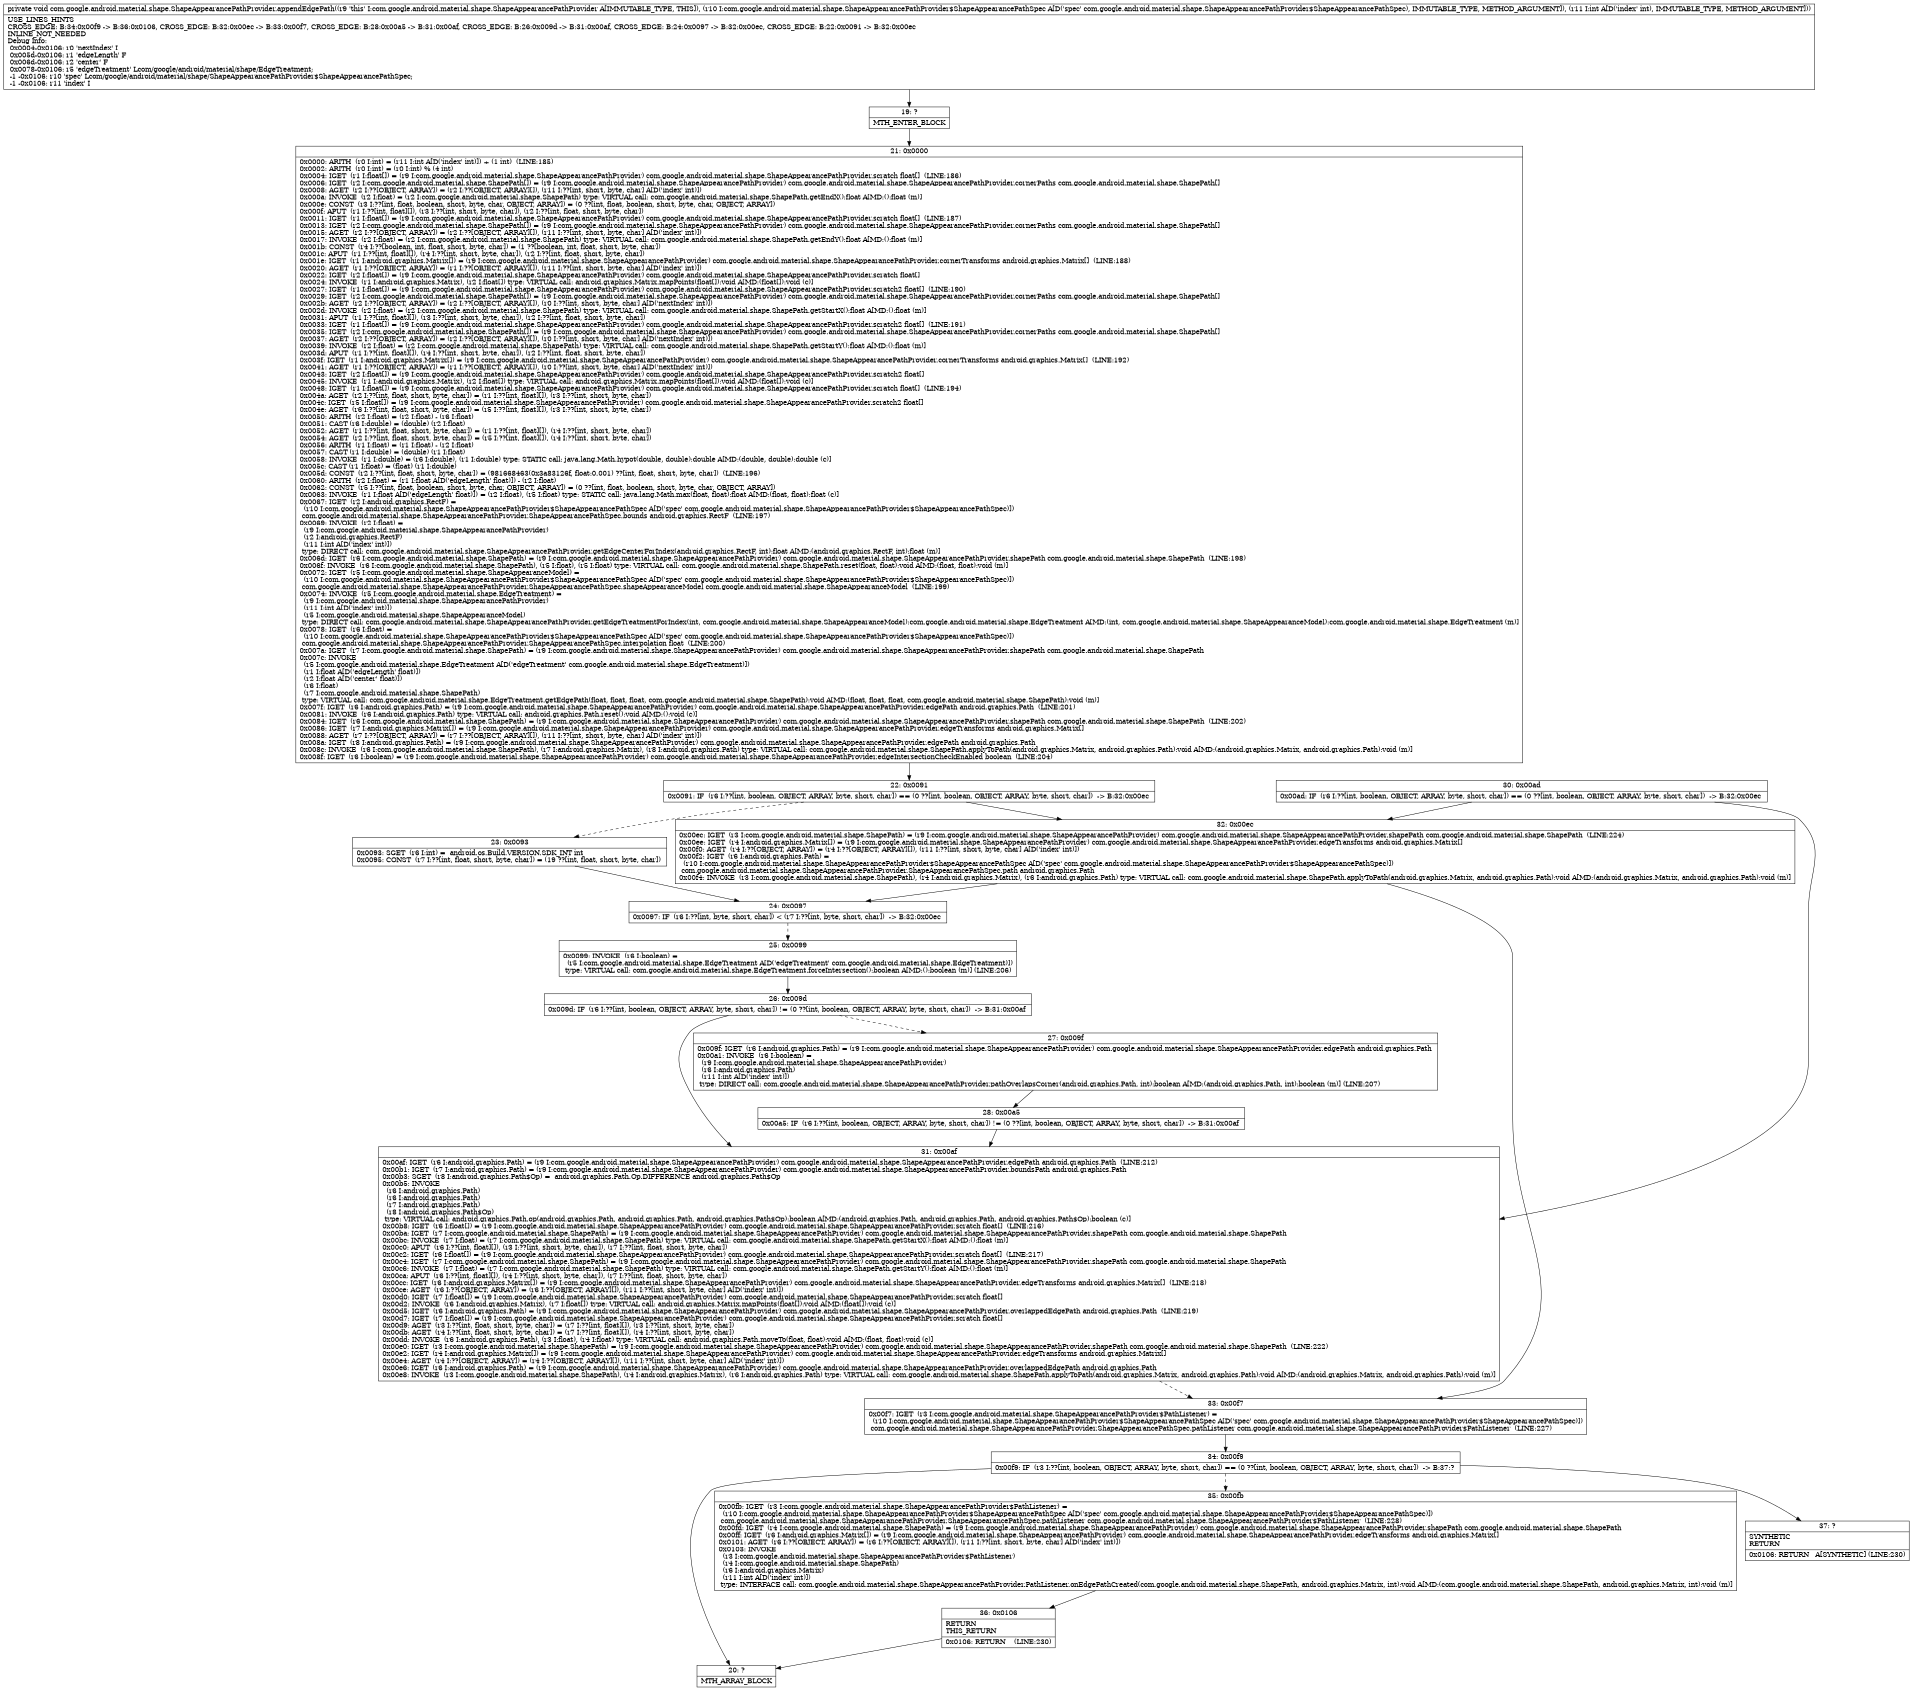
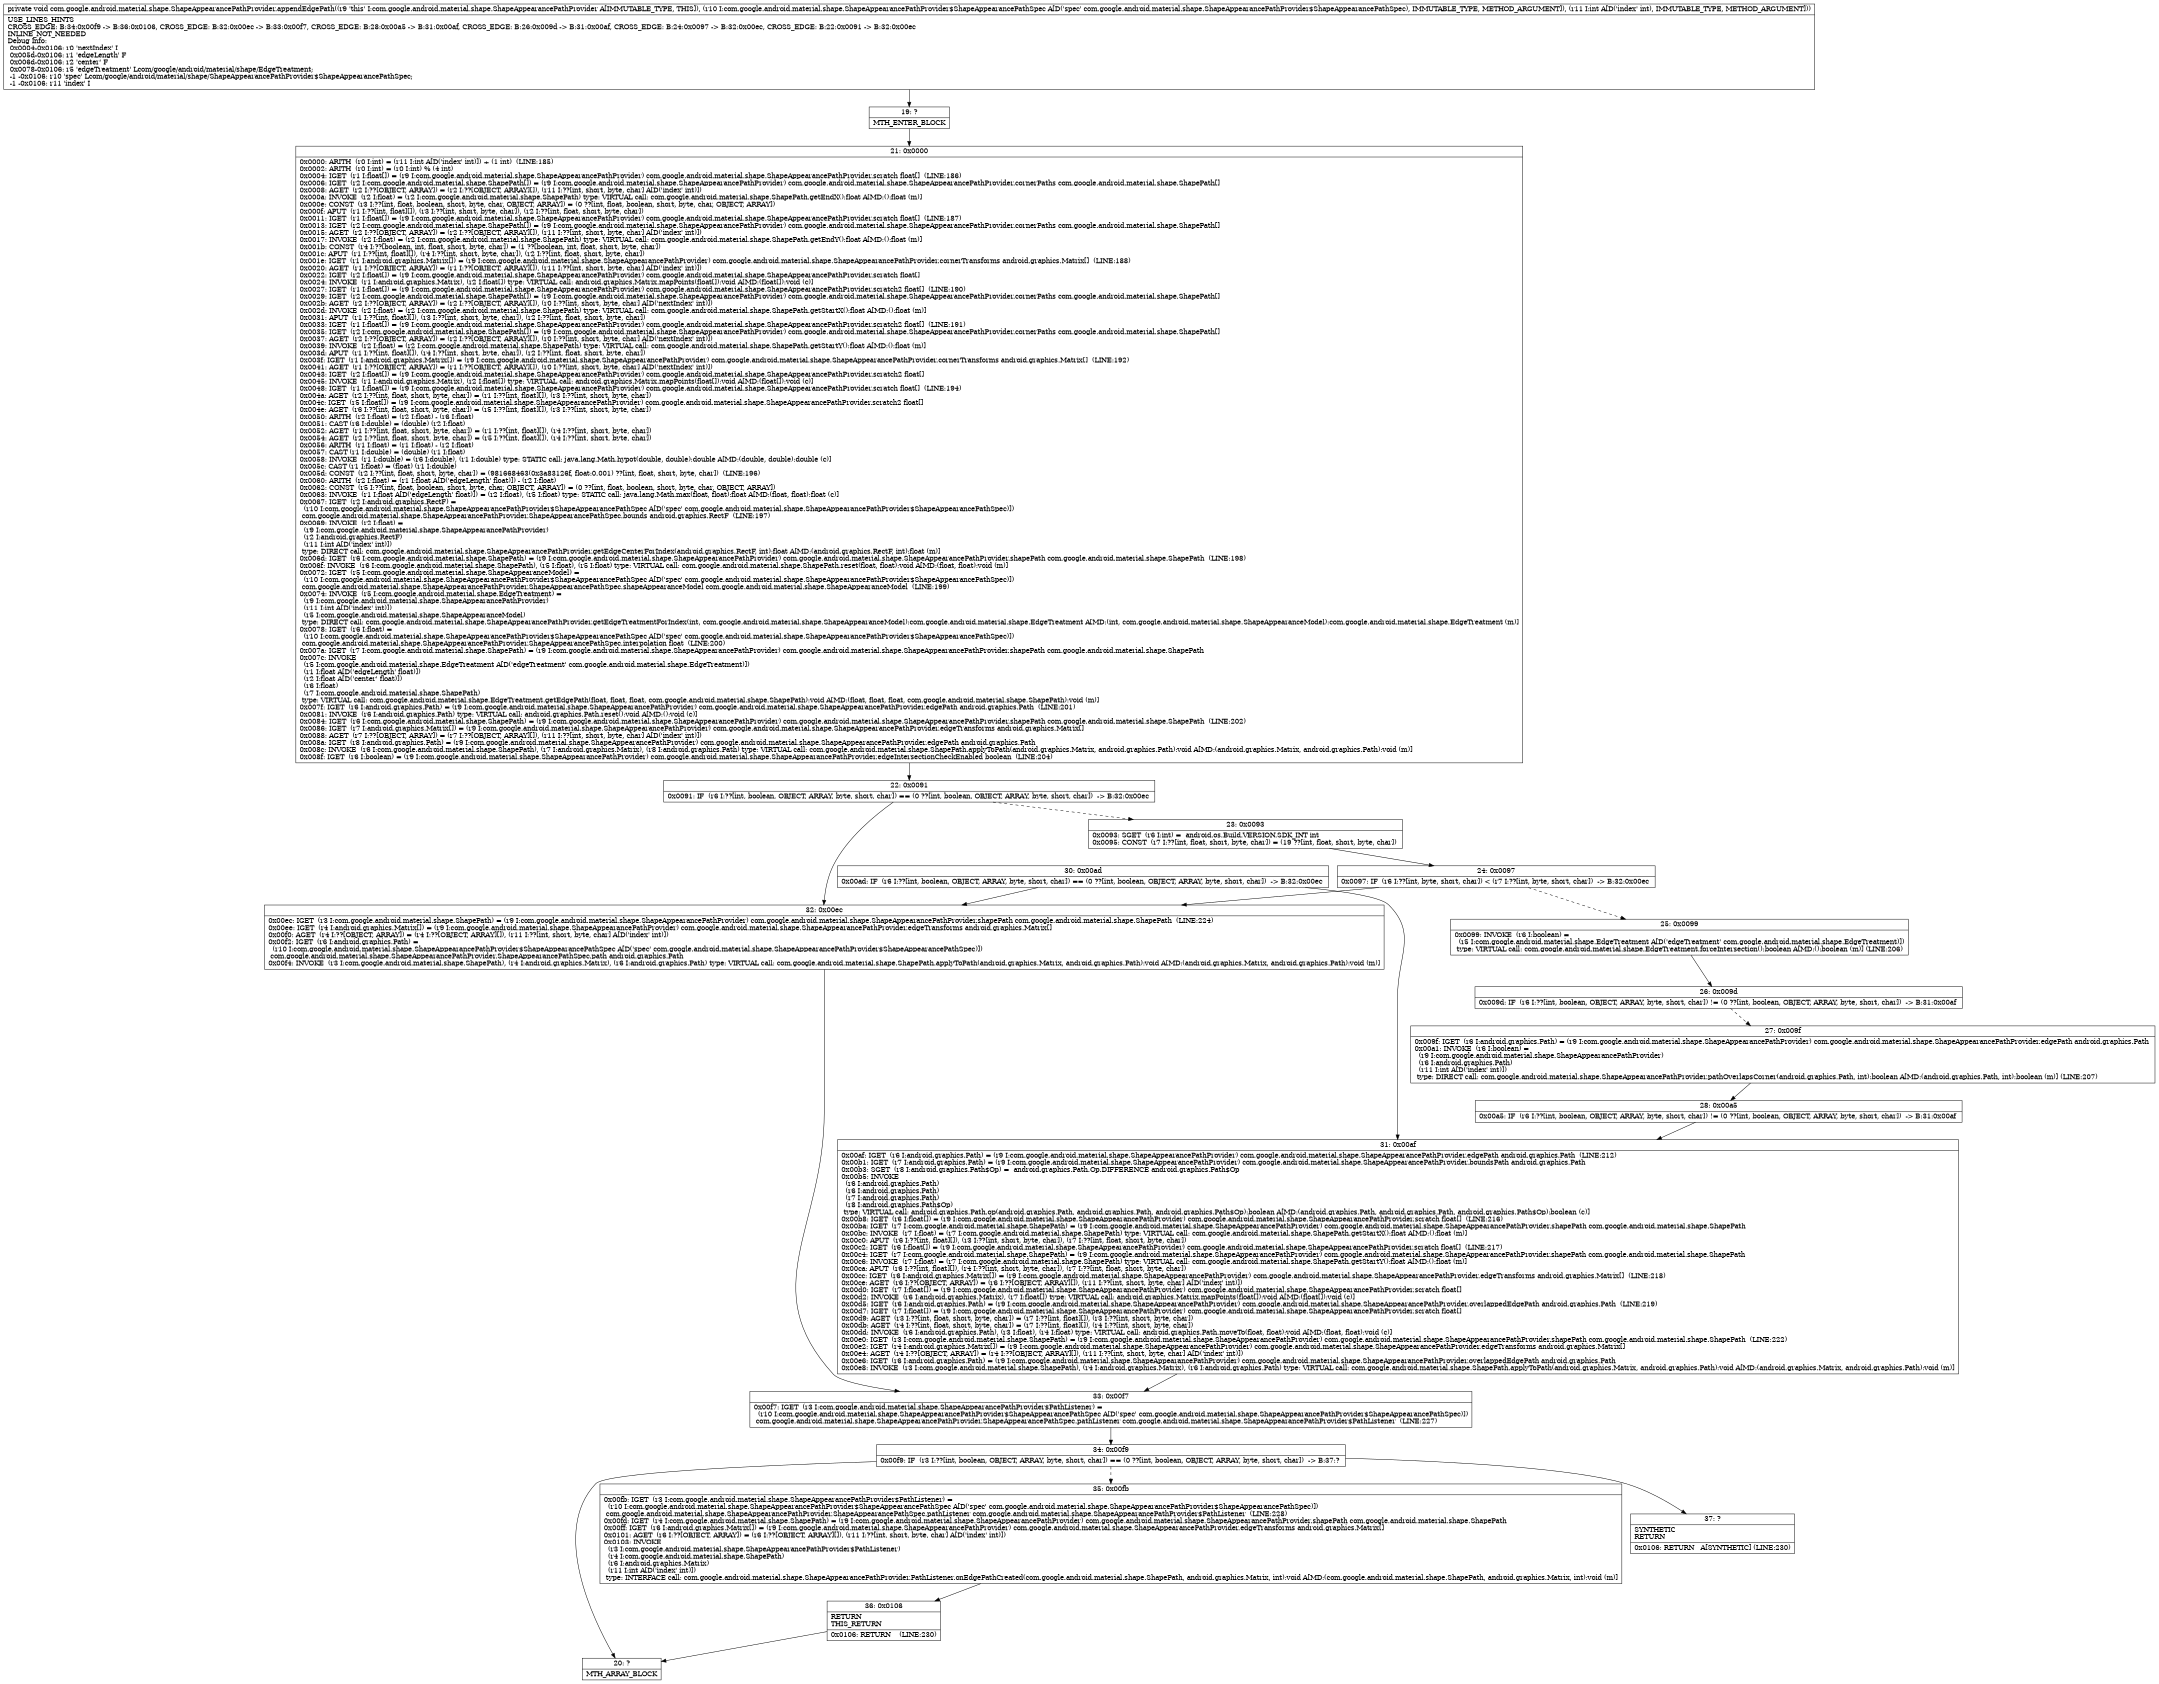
(934, 892) -> (1283, 896)
(681, 1072) -> none
(1174, 1389) -> (1163, 1382)
